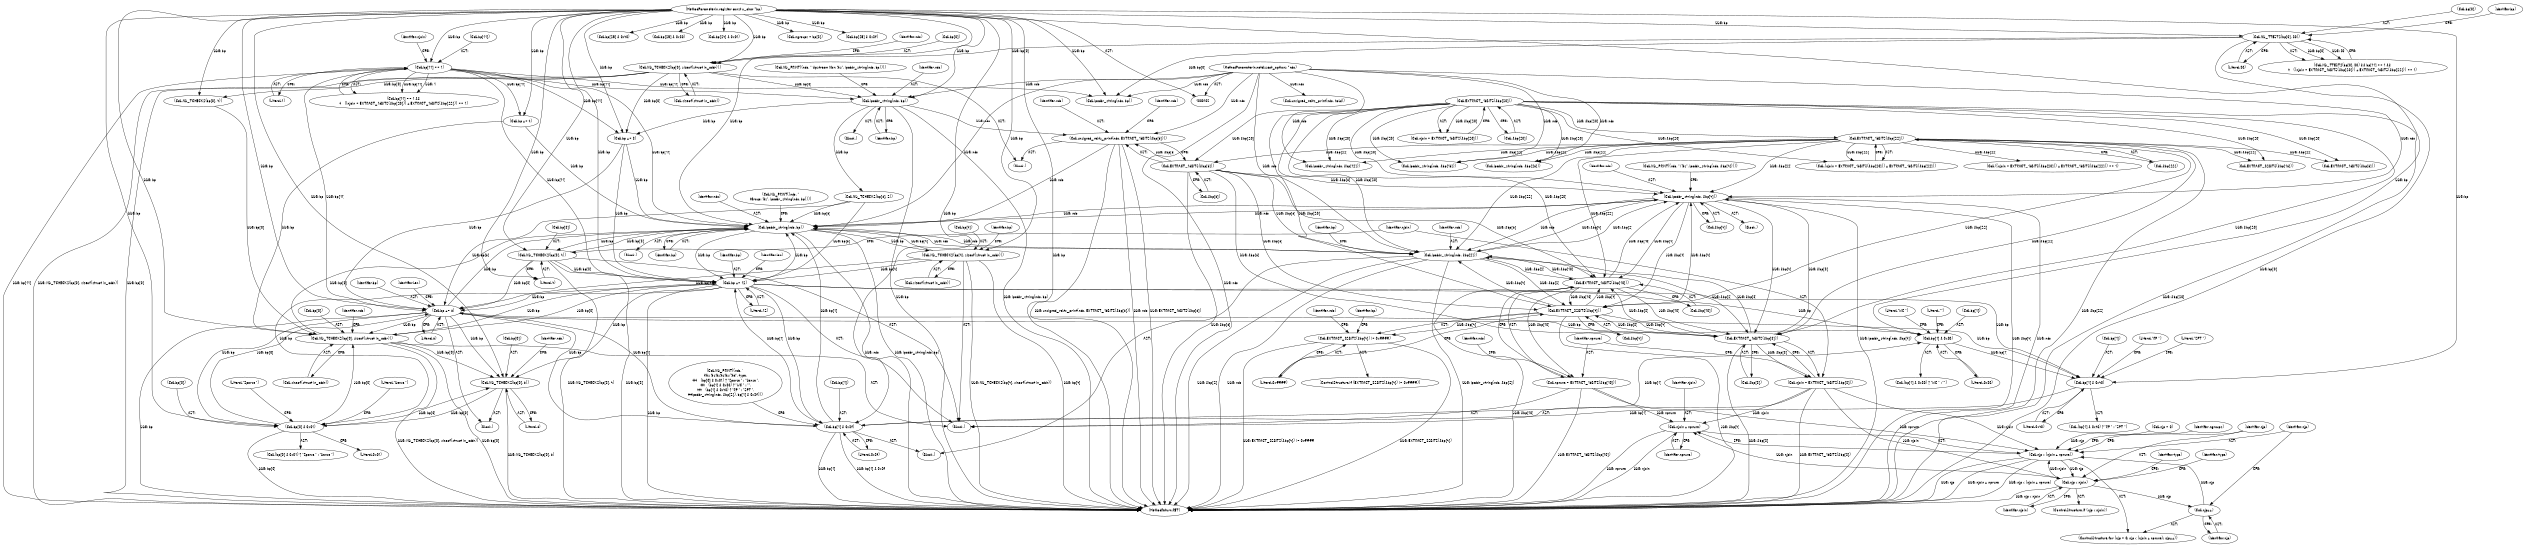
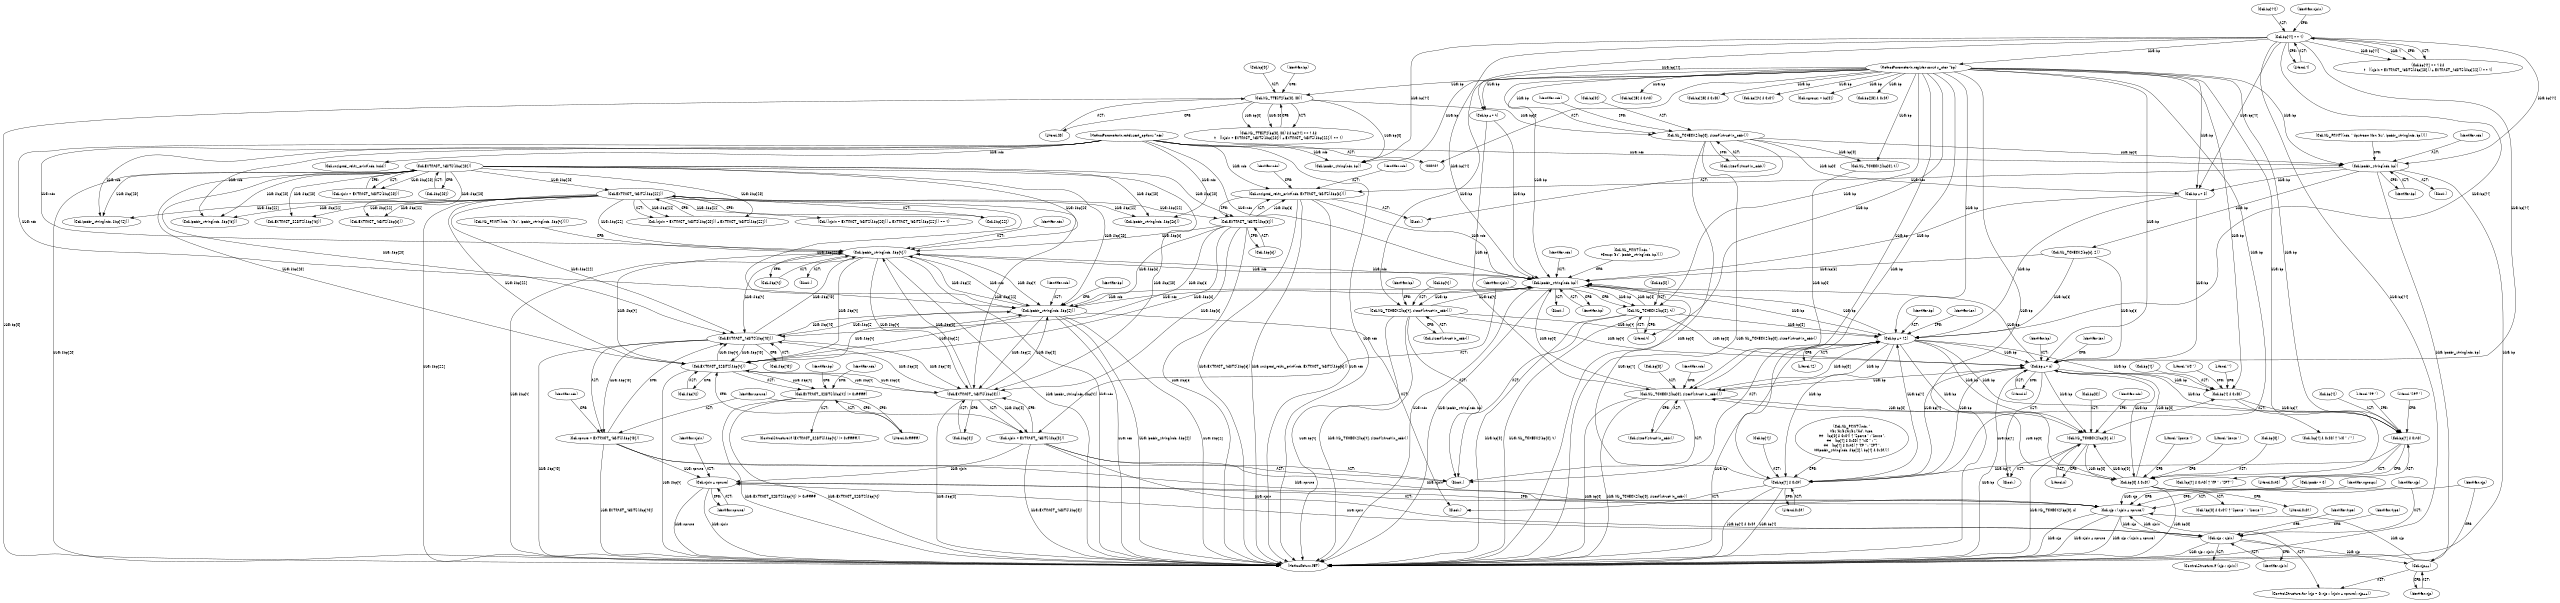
(544, 17) -> (2116, 51)
(1982, 383) -> none
(2163, 427) -> (2313, 483)
